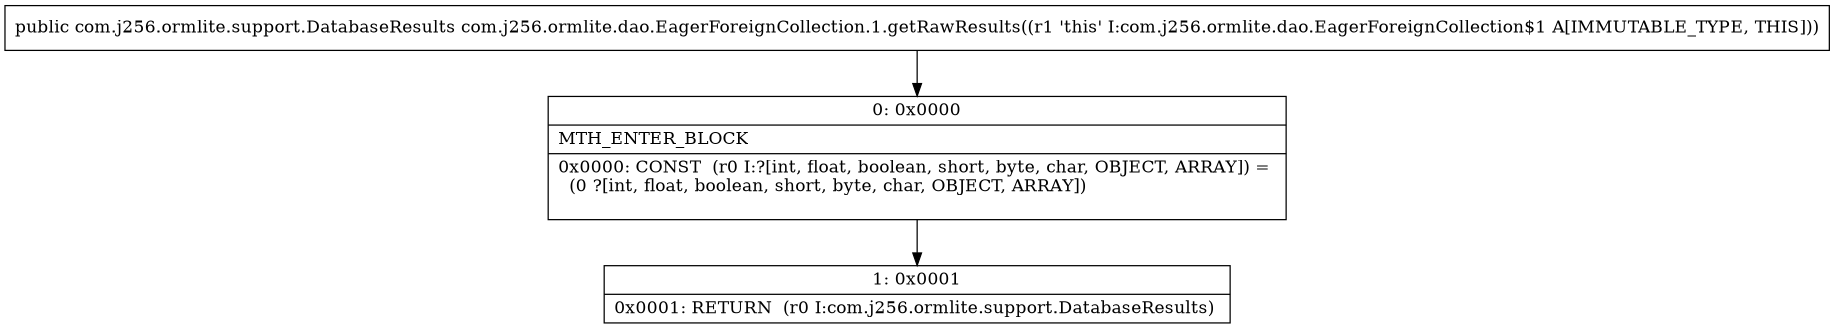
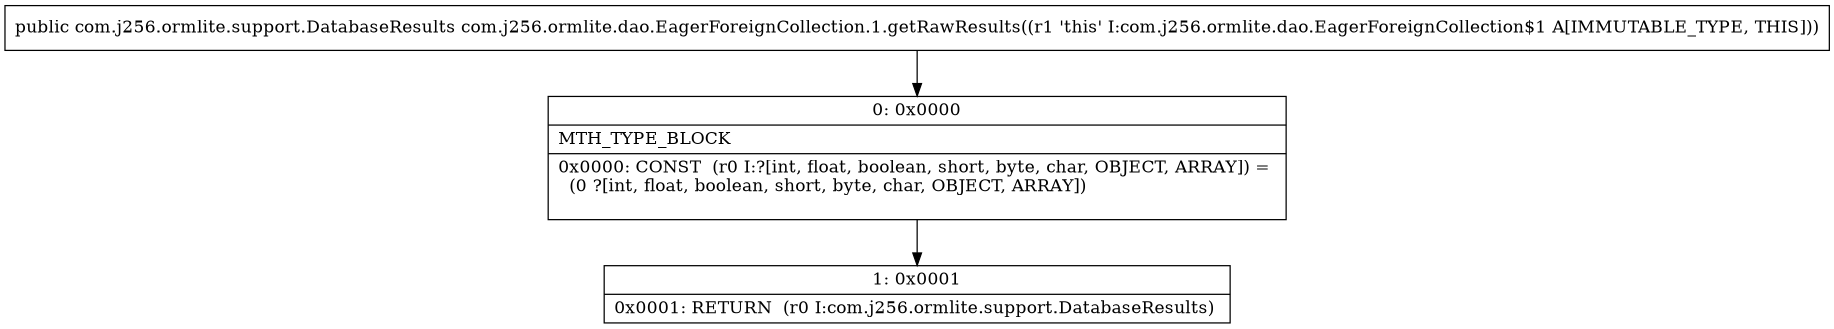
(654, 139) -> (645, 139)
